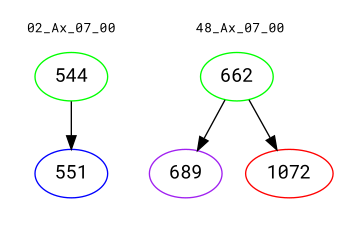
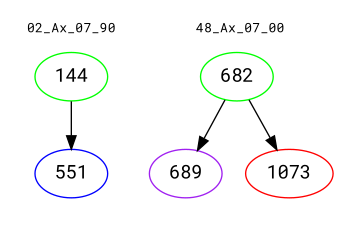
(72, 29) -> (72, 29)
(71, 77) -> (71, 77)
(237, 77) -> (237, 77)
(289, 174) -> (289, 174)
